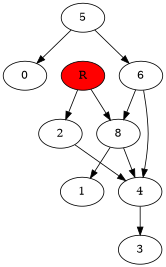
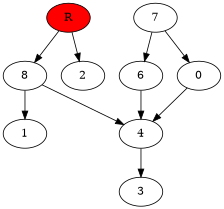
(83, 18) -> (155, 18)
(131, 101) -> none
(96, 160) -> (173, 102)
